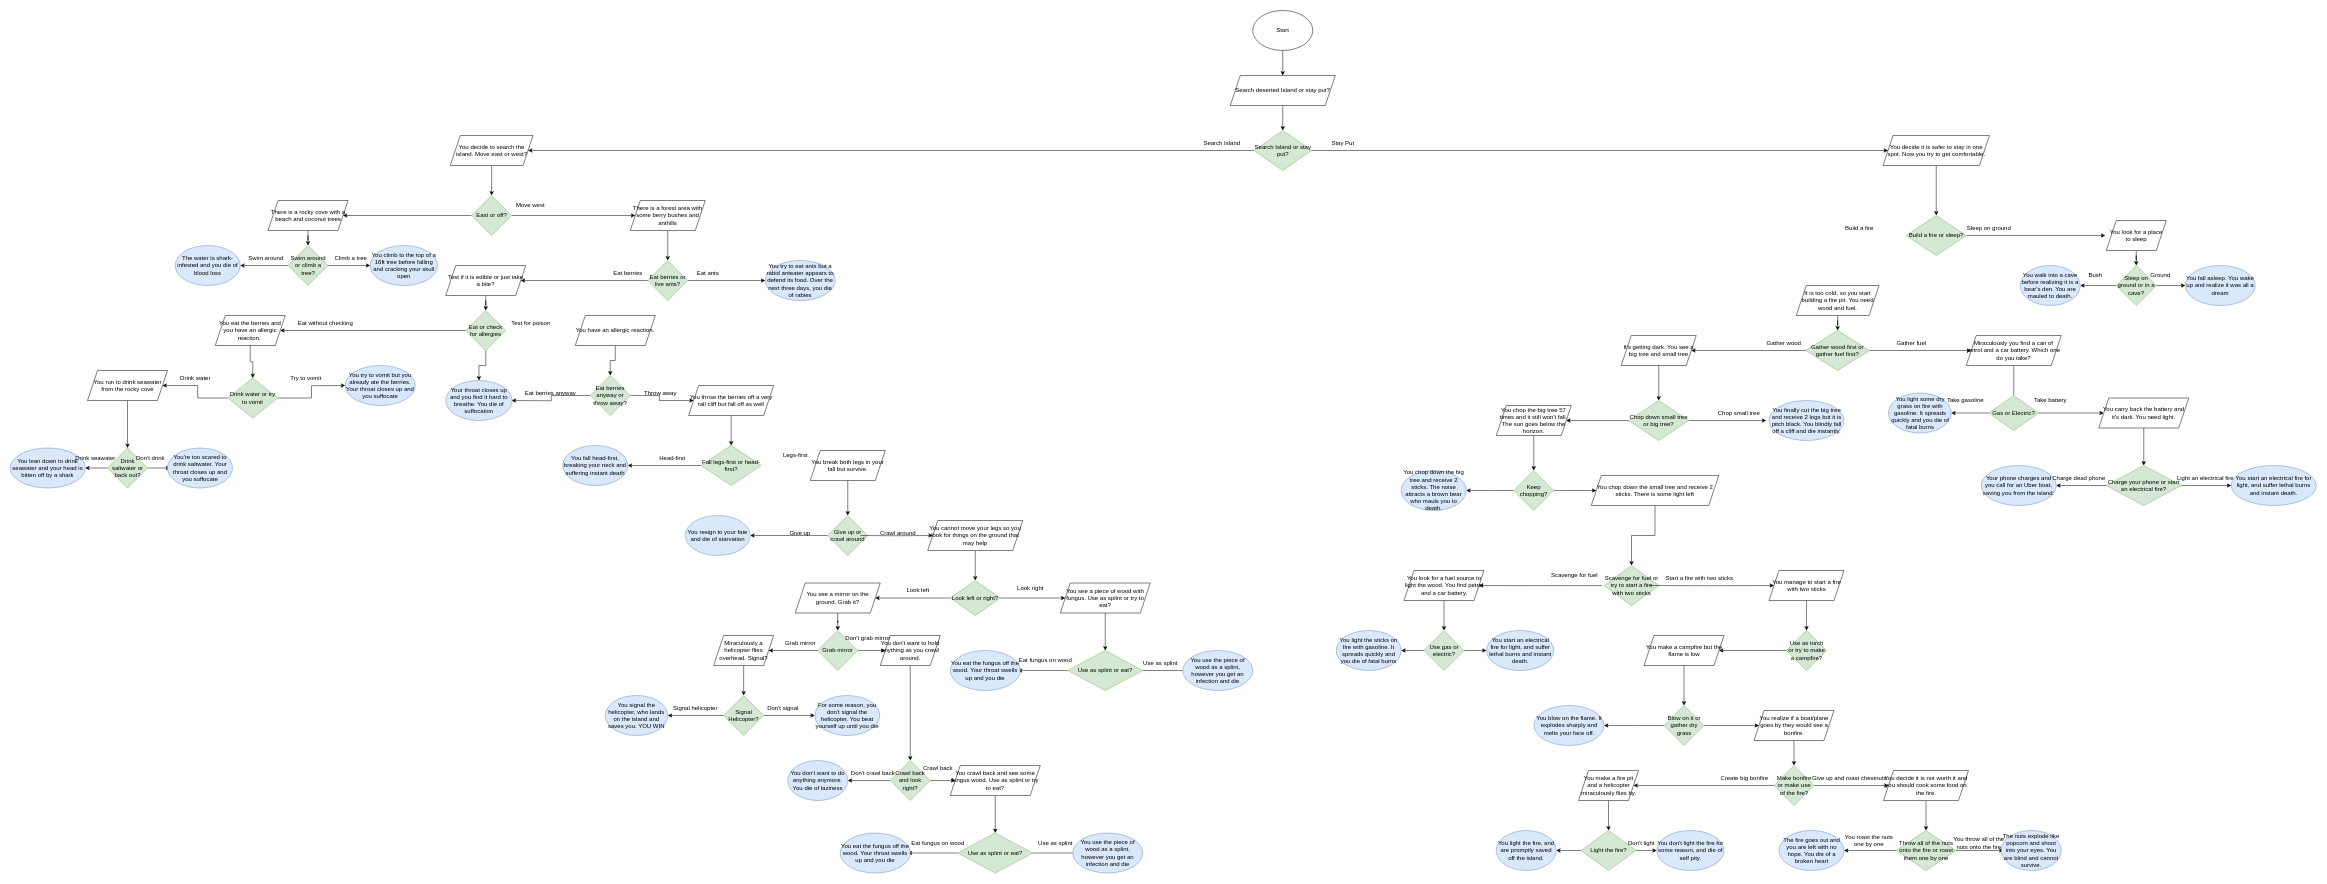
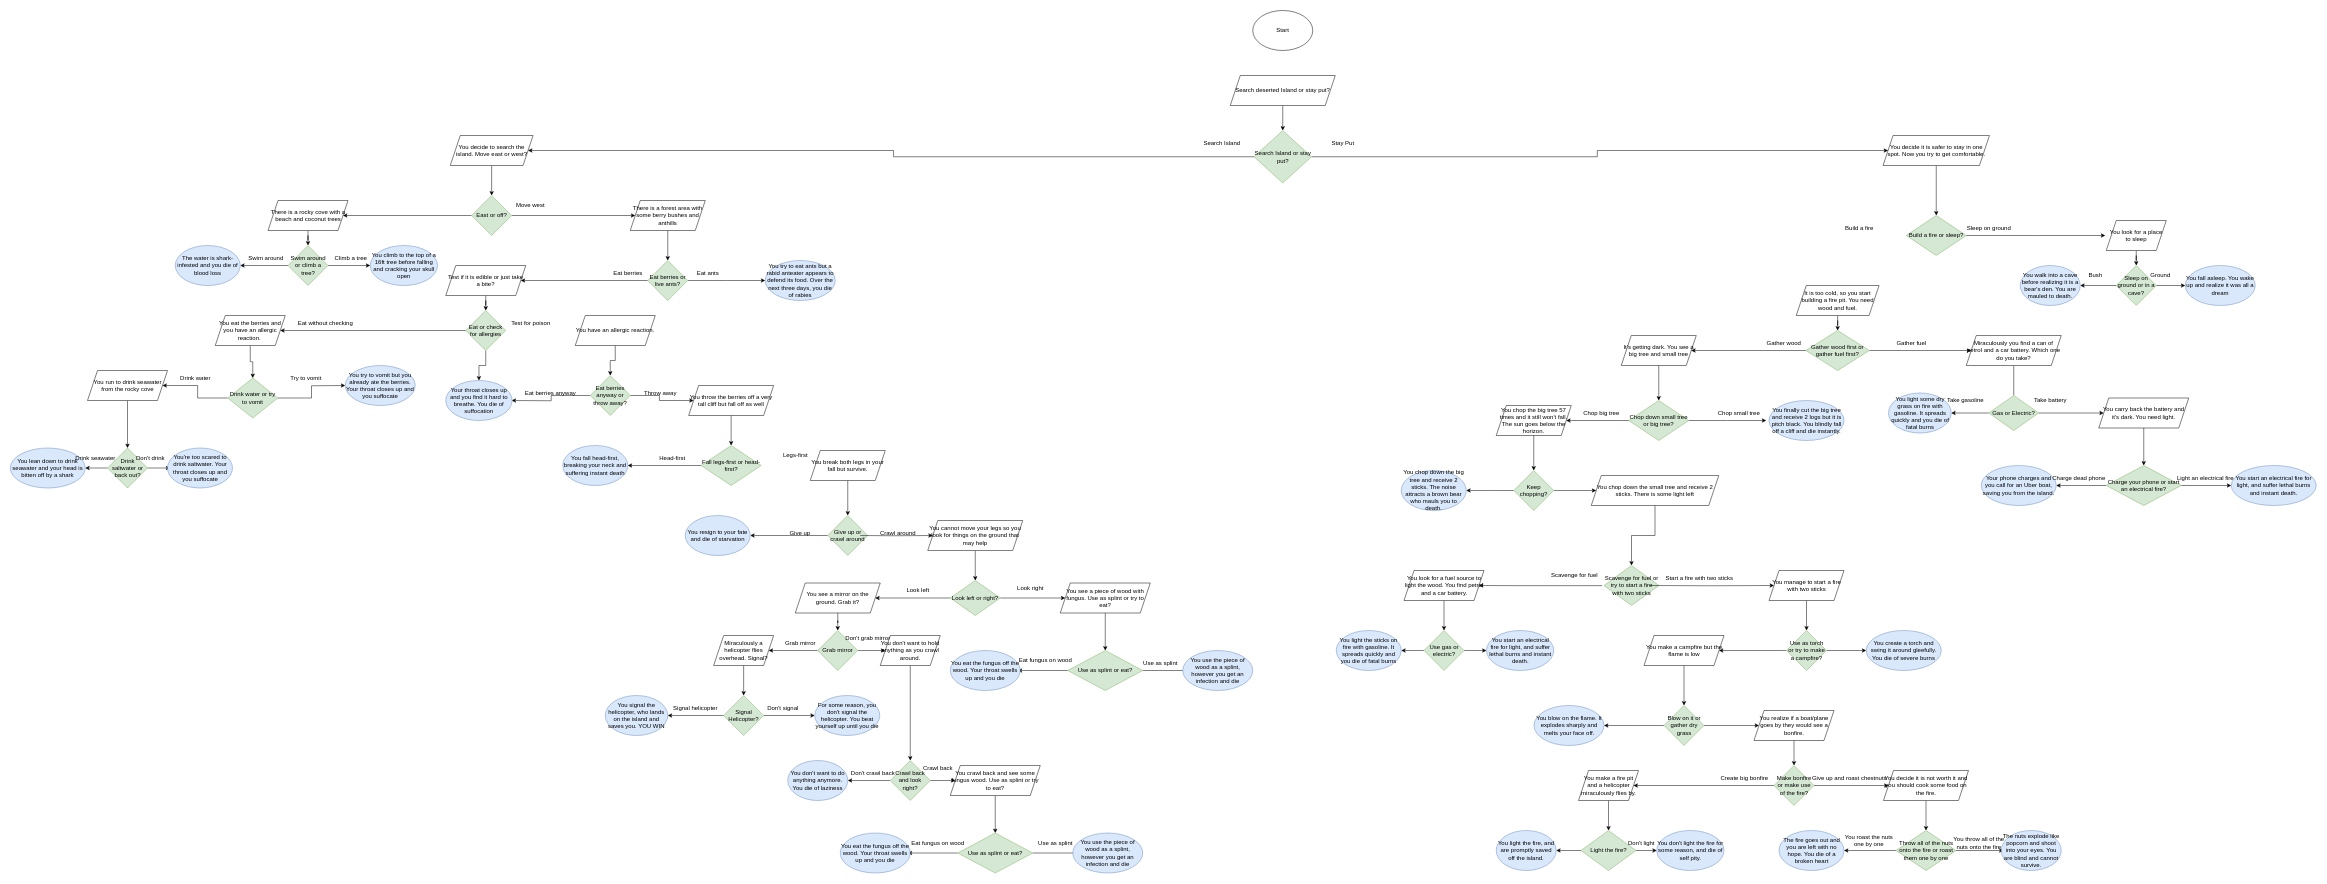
(1283, 70) -> none
(1283, 150) -> (1283, 157)
none -> (1601, 413)
none -> (1861, 650)
none -> (1904, 650)
